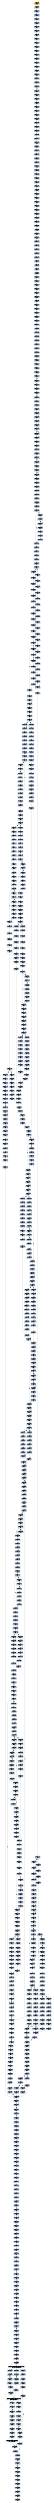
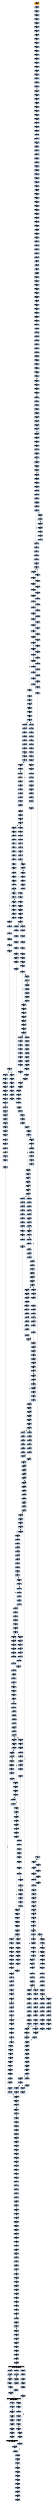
(33, 1302) -> none
